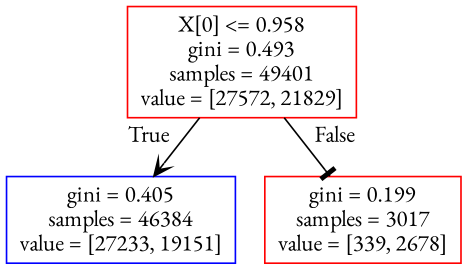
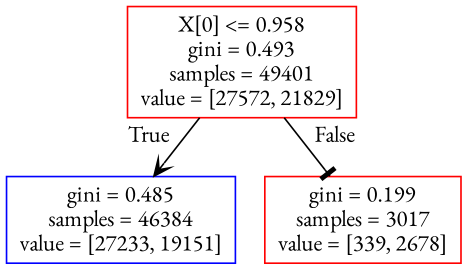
(121, 220) -> (121, 220)
